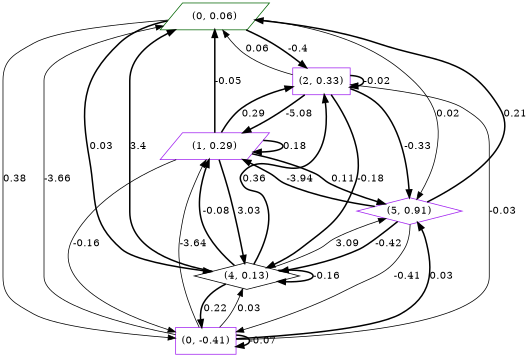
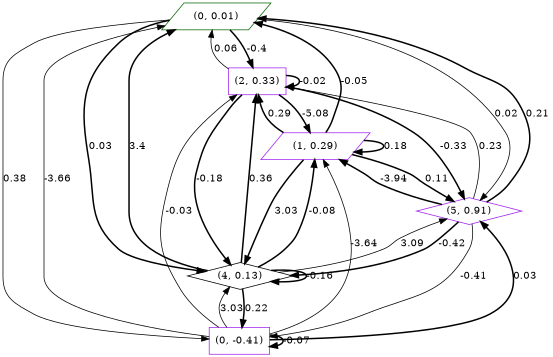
(215, 16) -> (216, 16)
none -> (417, 113)
(71, 246) -> none
(249, 308) -> (232, 308)
